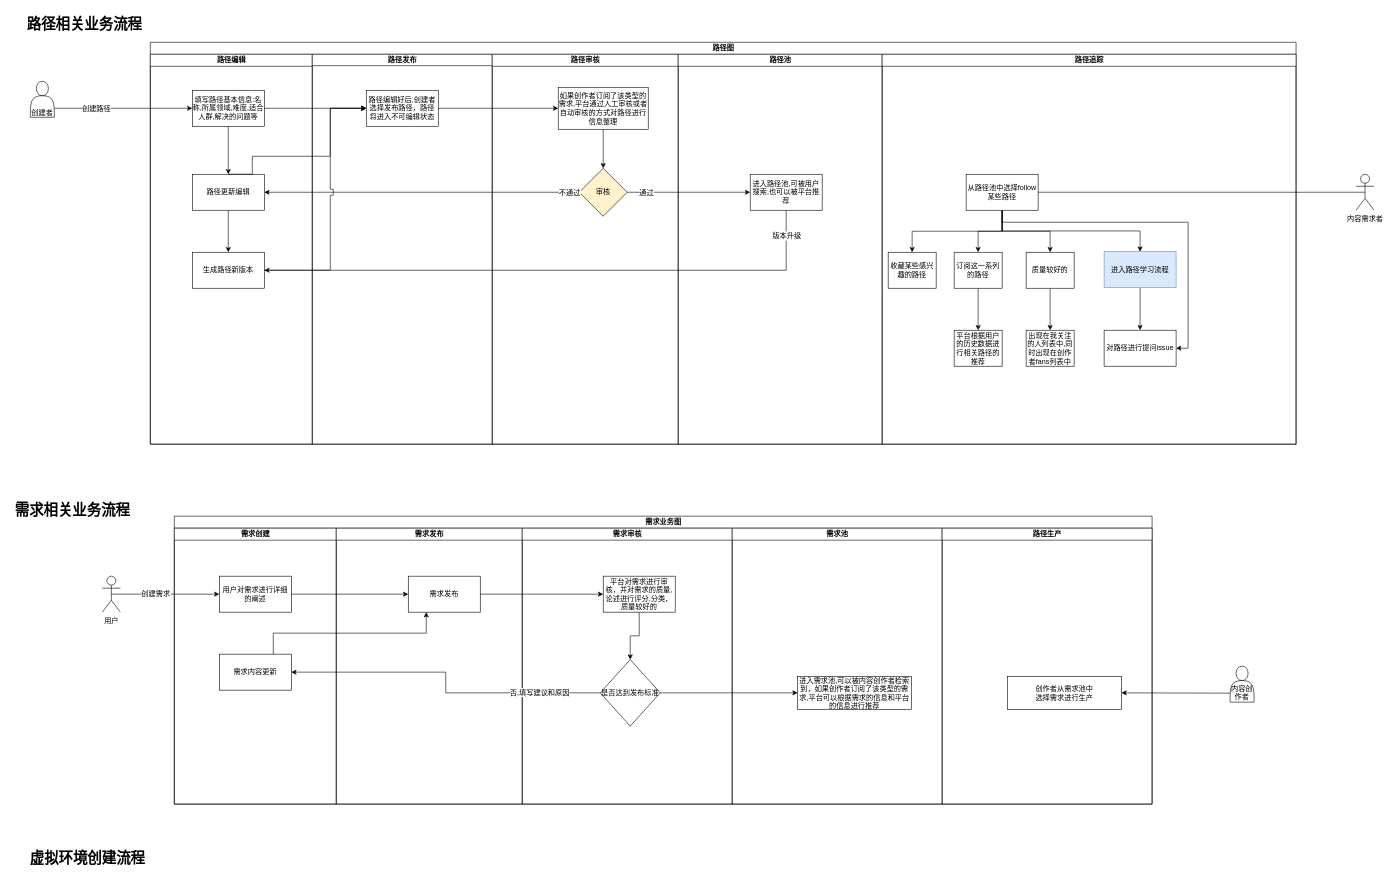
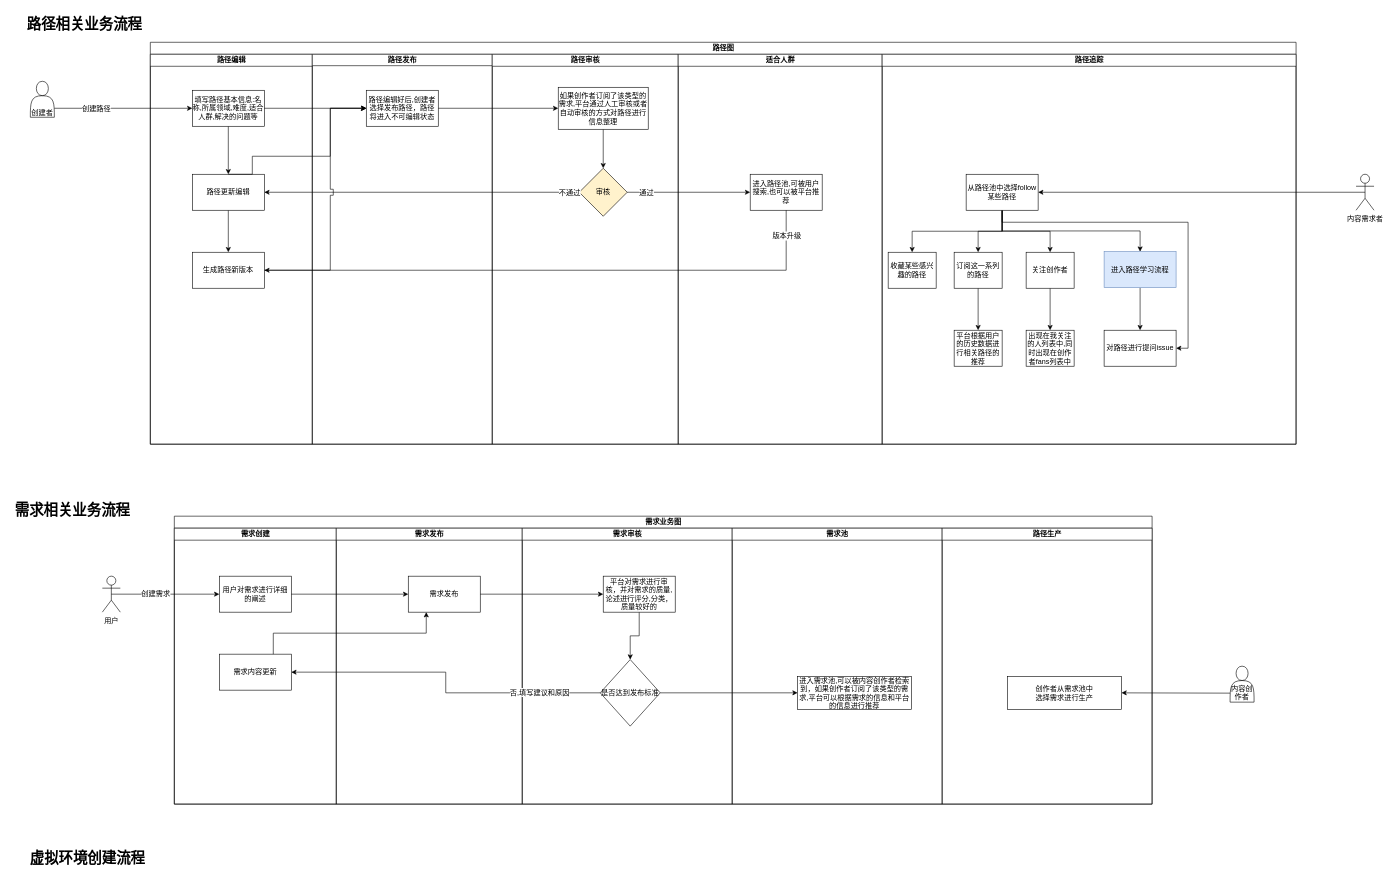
(781, 60) -> (781, 60)
(1041, 192) -> (1043, 192)
(1050, 270) -> (1050, 270)
